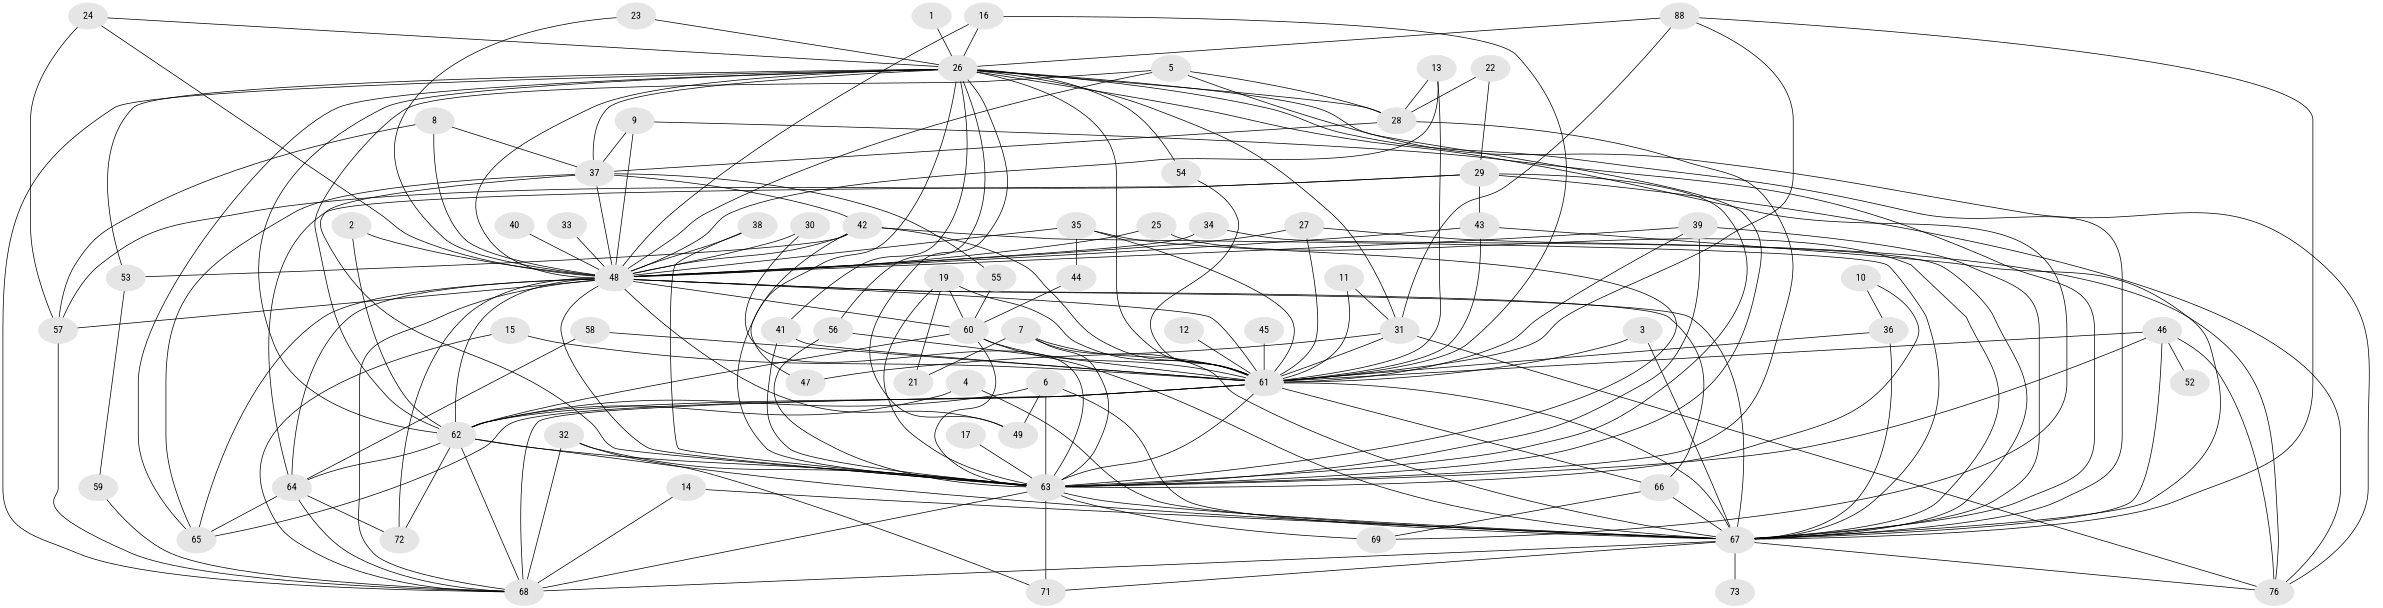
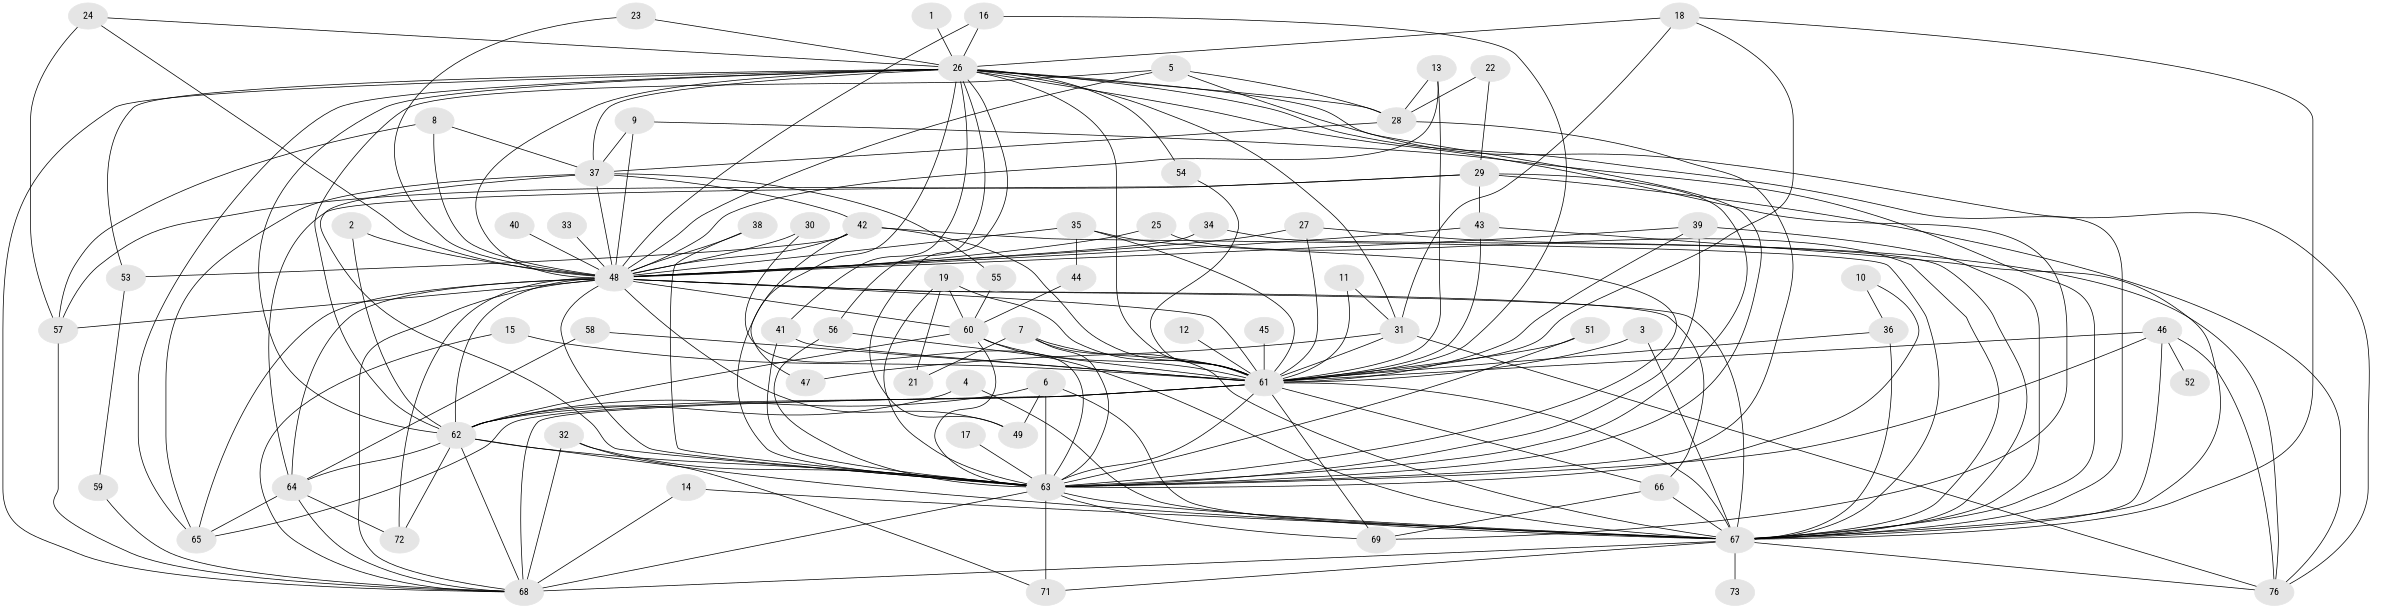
(1680, 16) -> (1680, 16)
none -> (1590, 330)
none -> (1313, 452)
